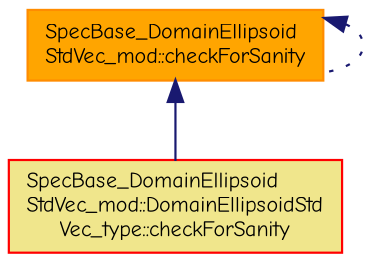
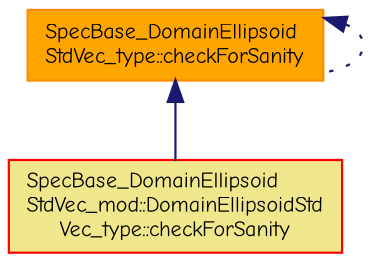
(175, 45) -> (175, 45)
